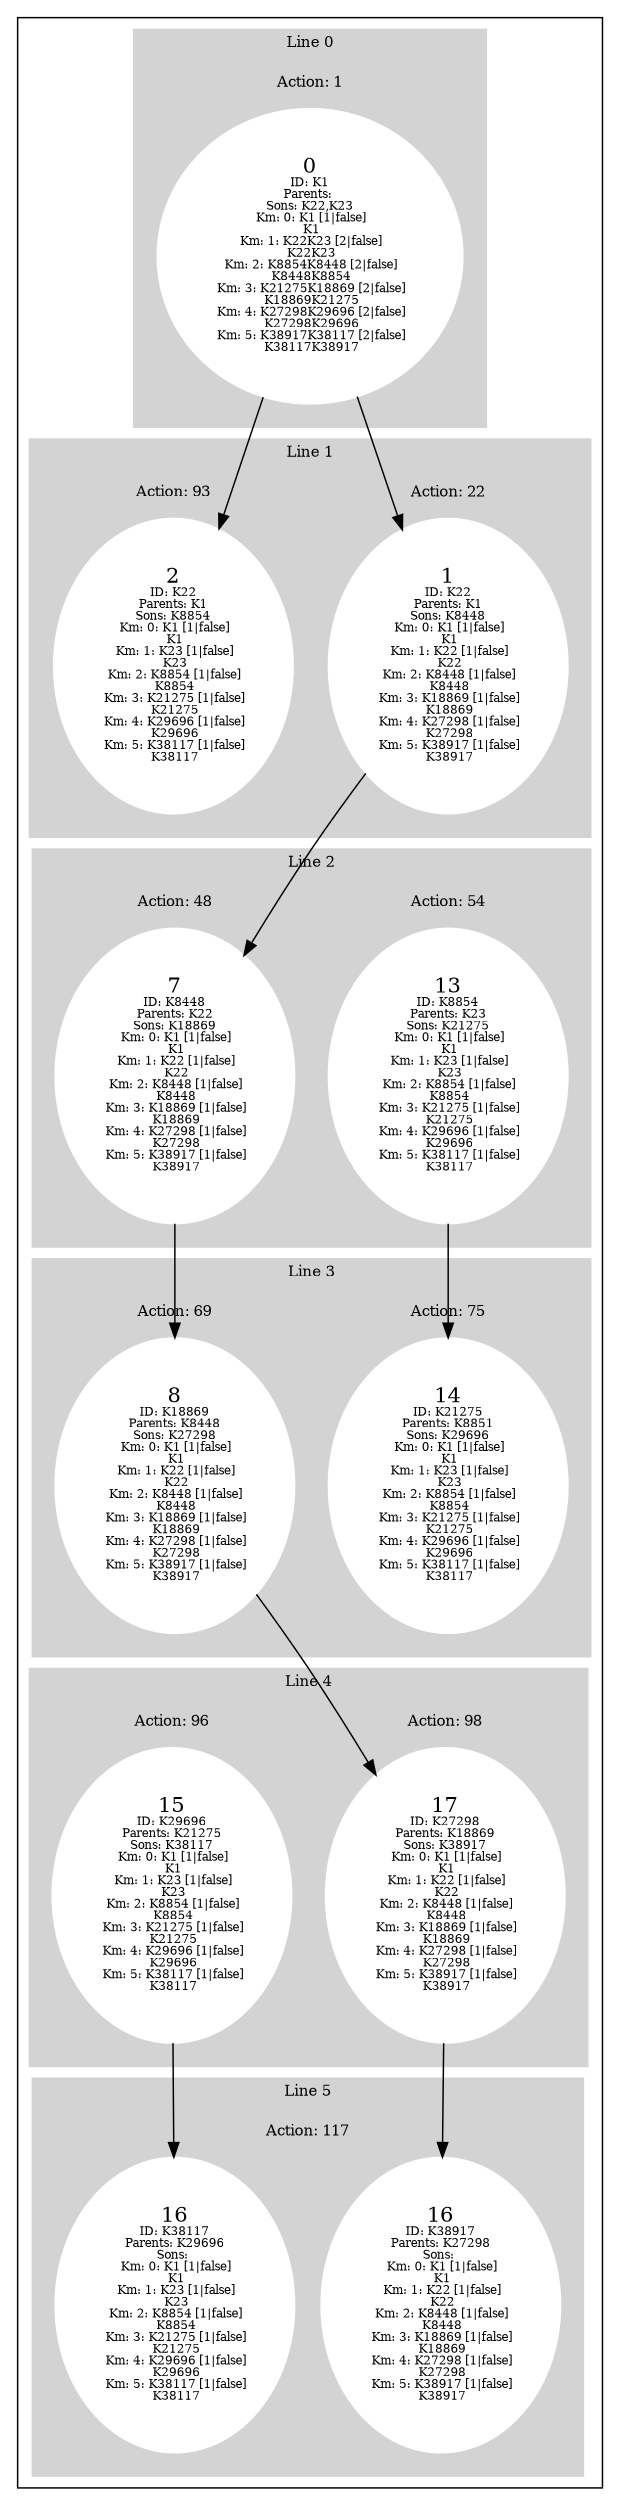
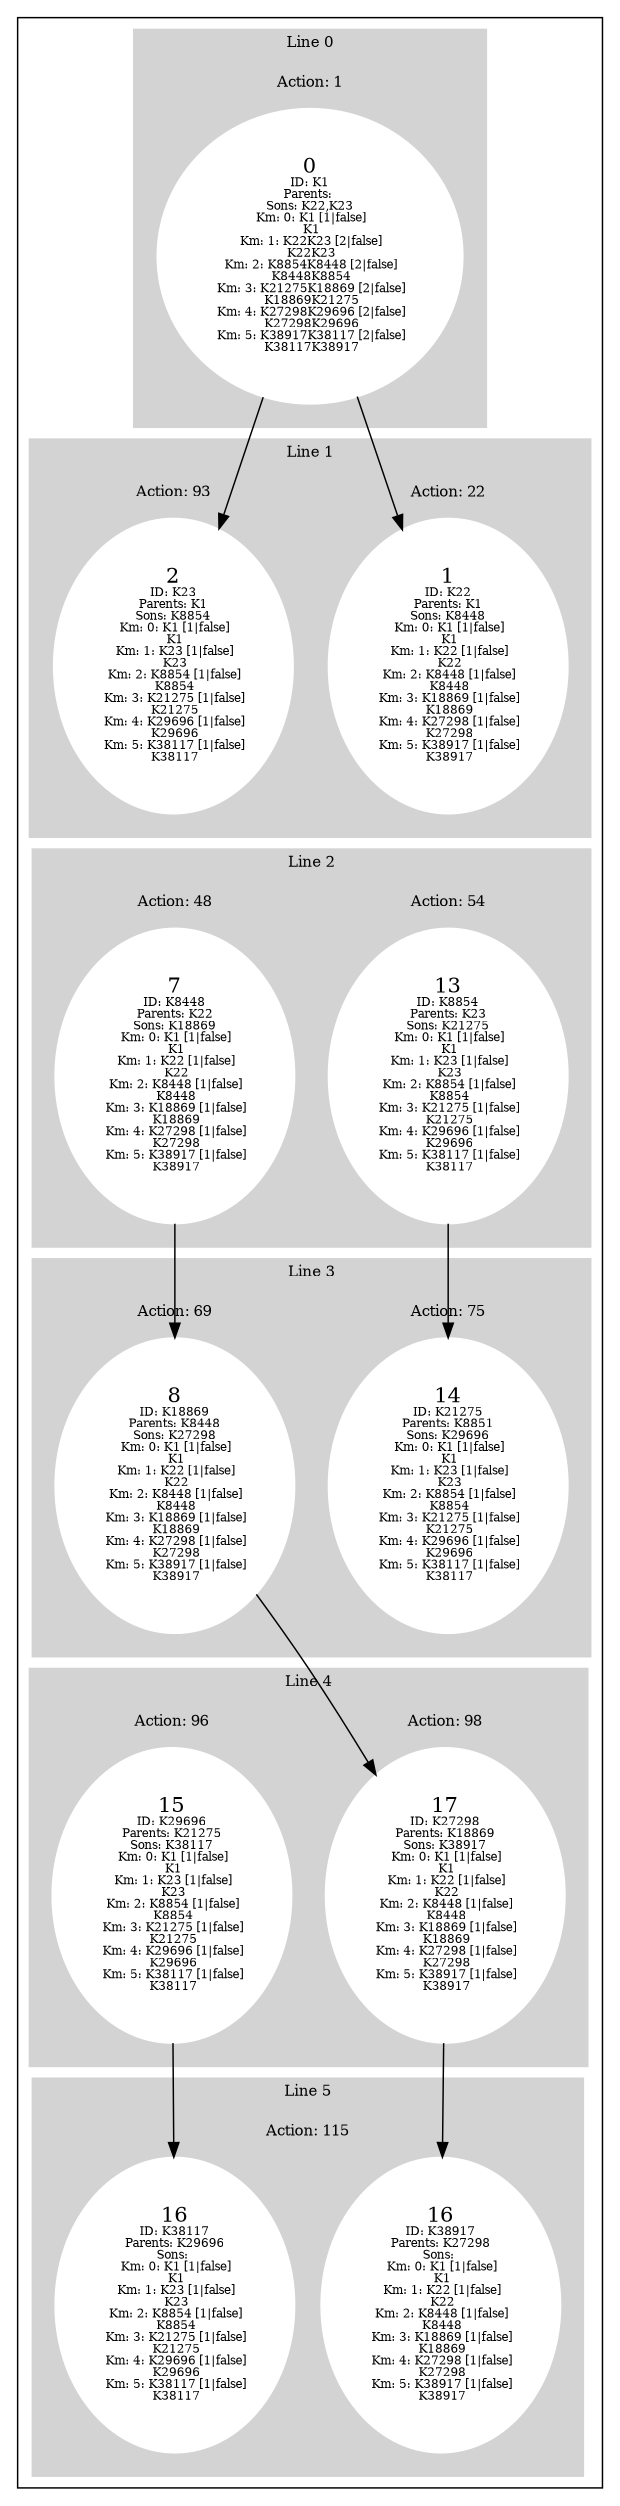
(173, 593) -> (173, 593)
(304, 861) -> none
(308, 2132) -> (308, 2132)
